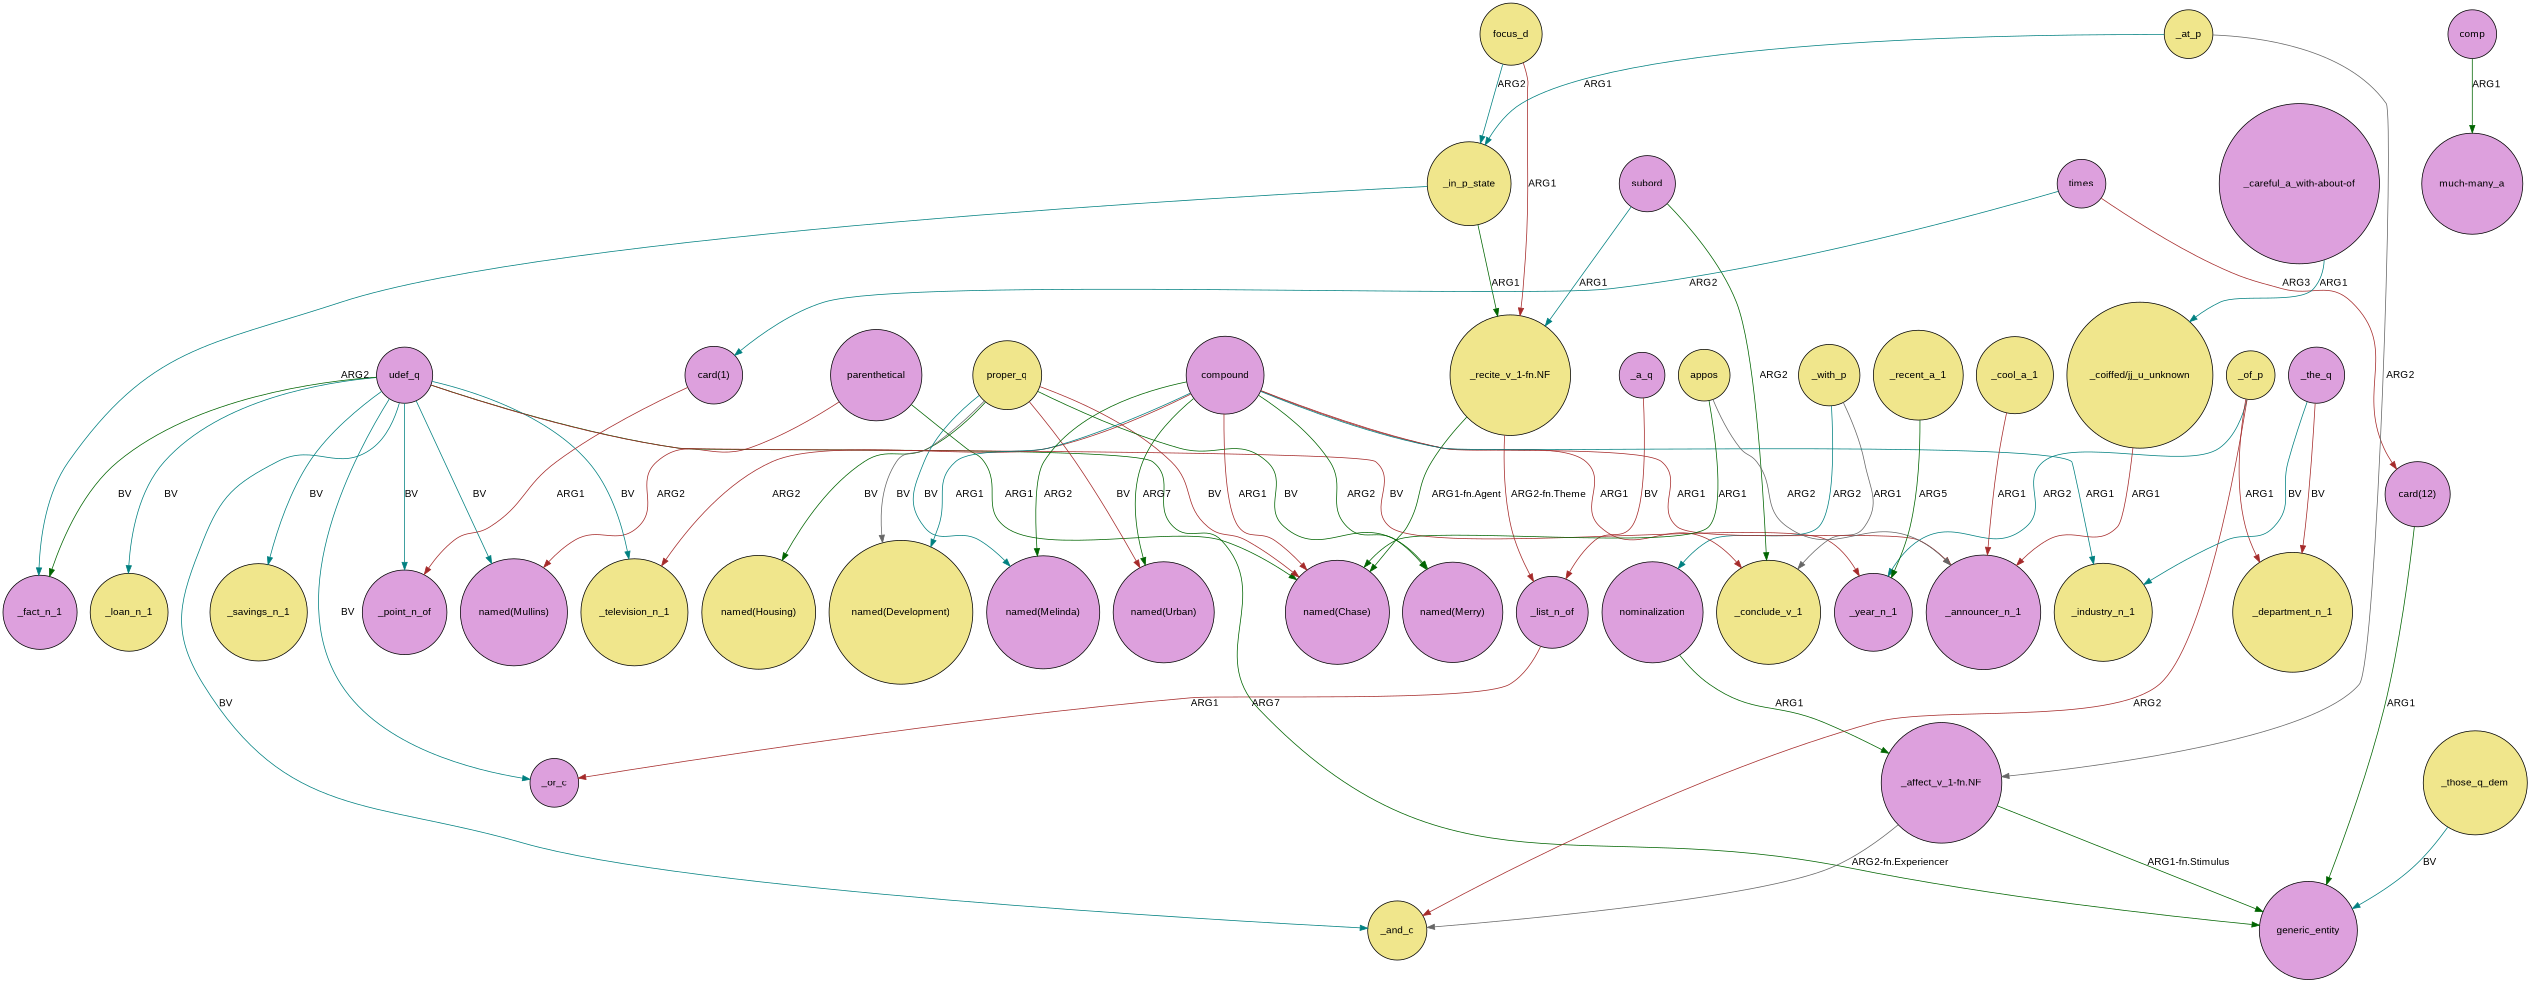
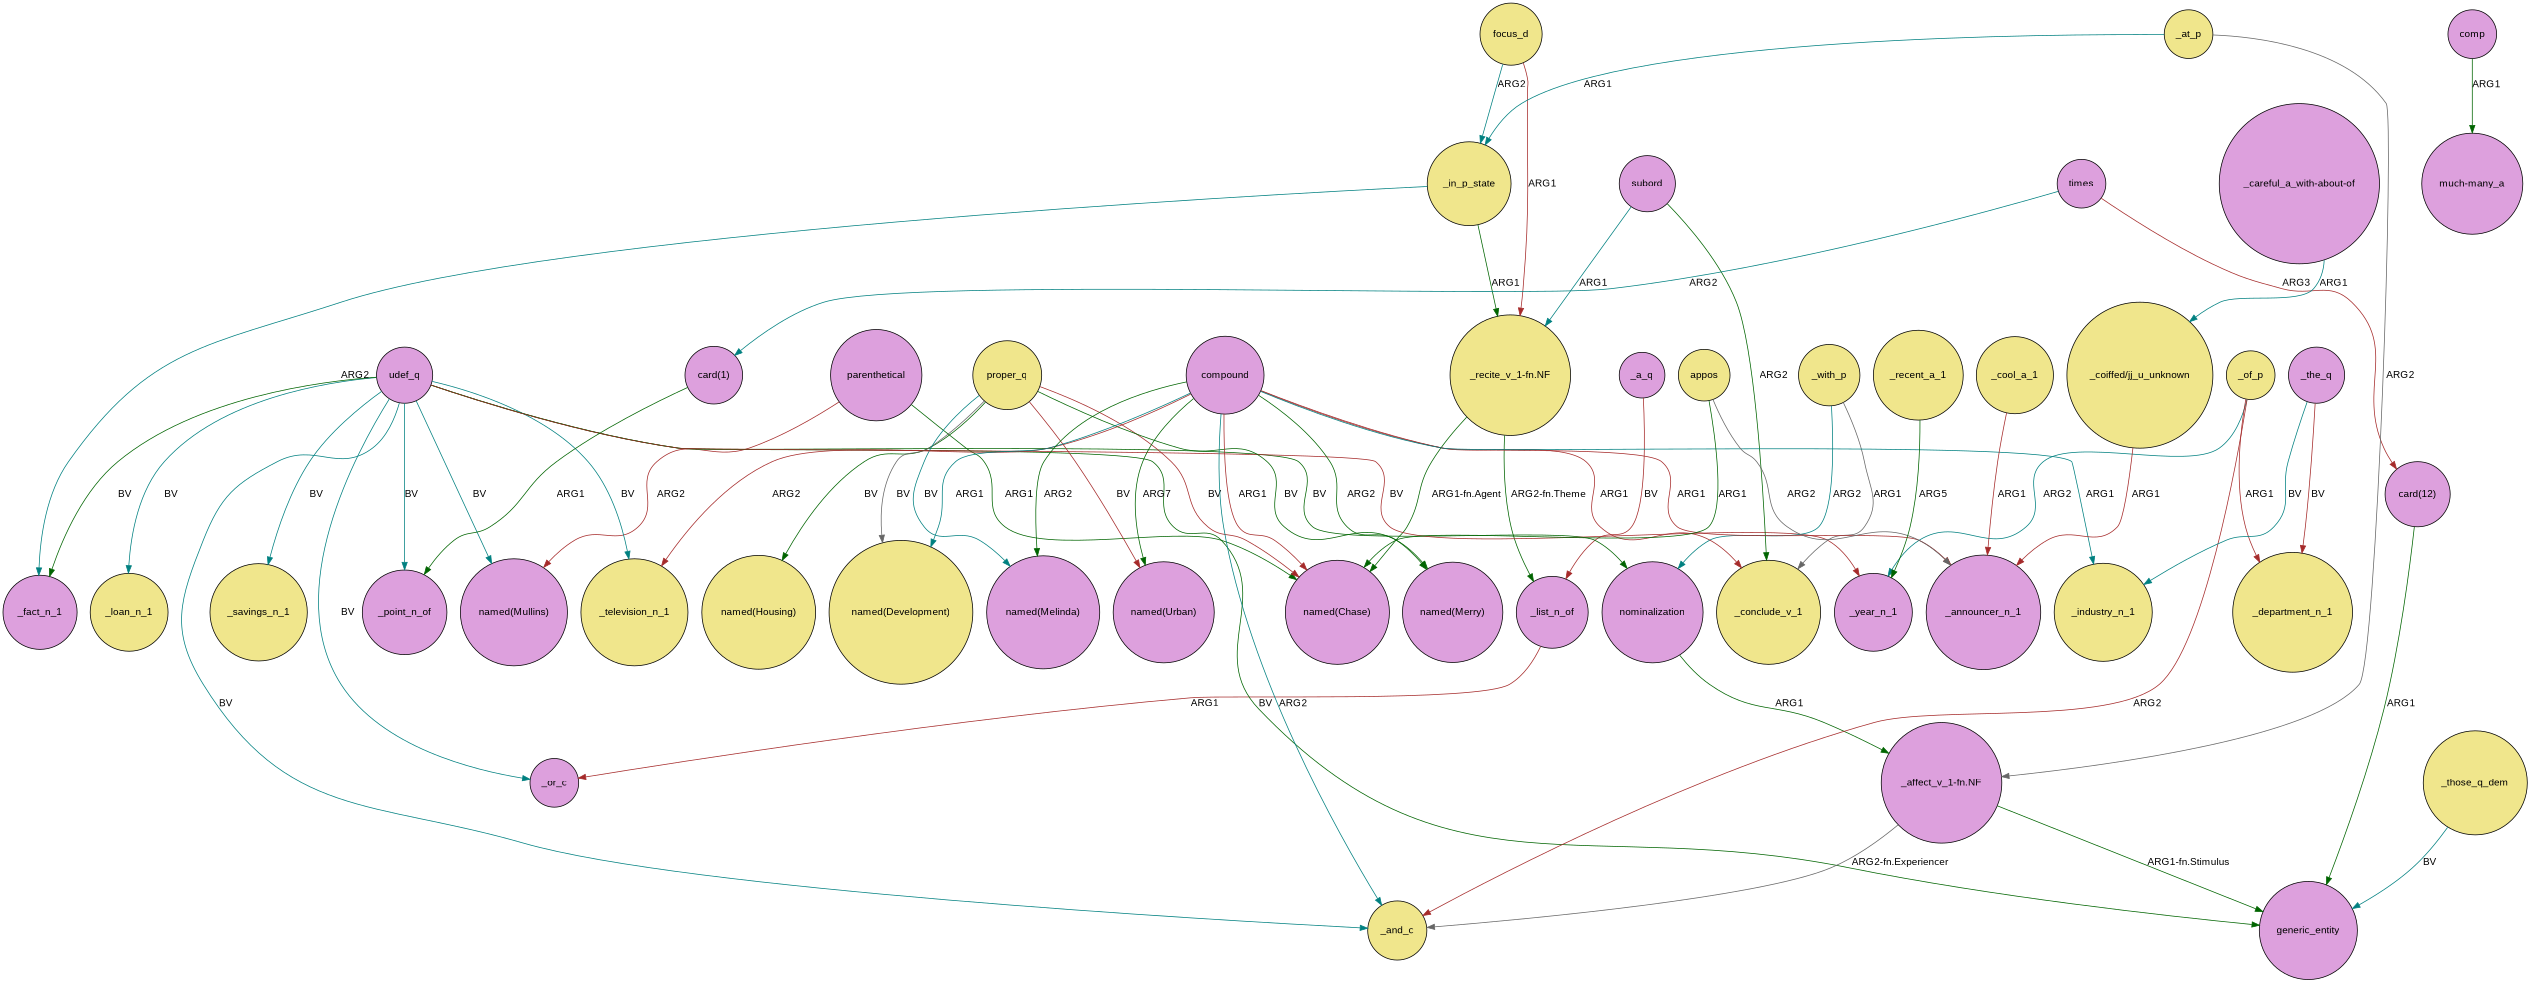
(549, 468) -> (549, 468)
none -> (1305, 469)
(1507, 507) -> (1507, 507)
none -> (1263, 667)
(1266, 703) -> (1266, 703)
